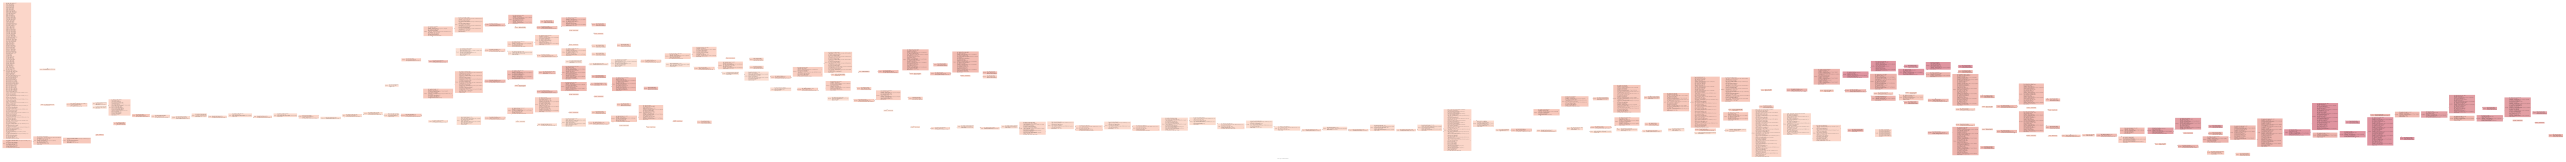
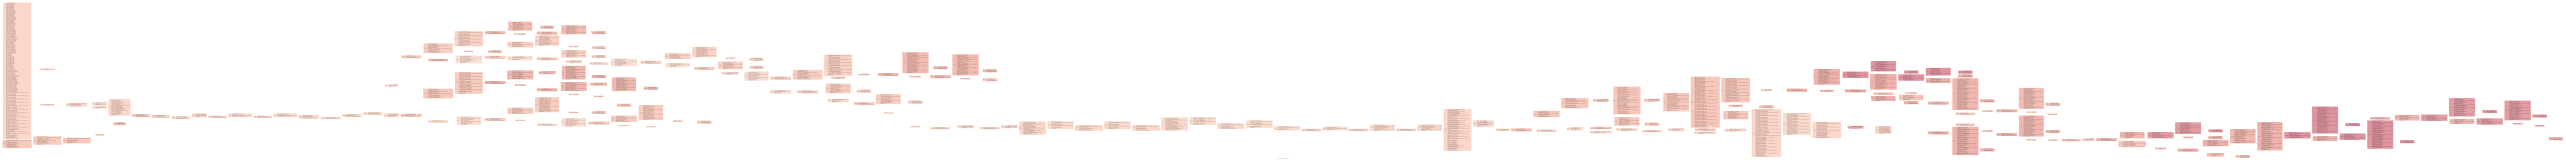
(574, 30) -> none
